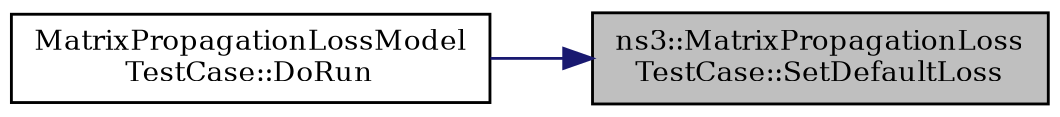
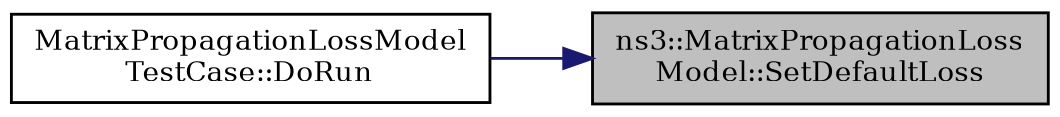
(820, 58) -> (820, 58)
